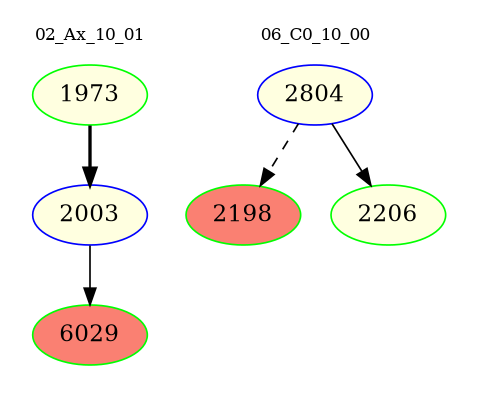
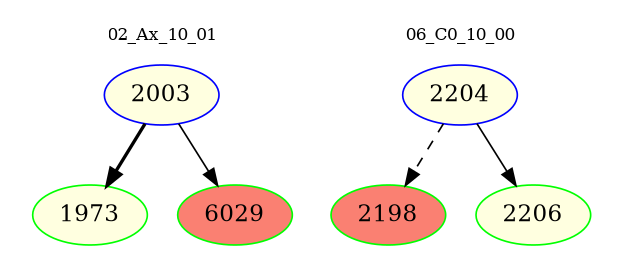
(315, 95) -> (460, 95)
(90, 147) -> (130, 147)
